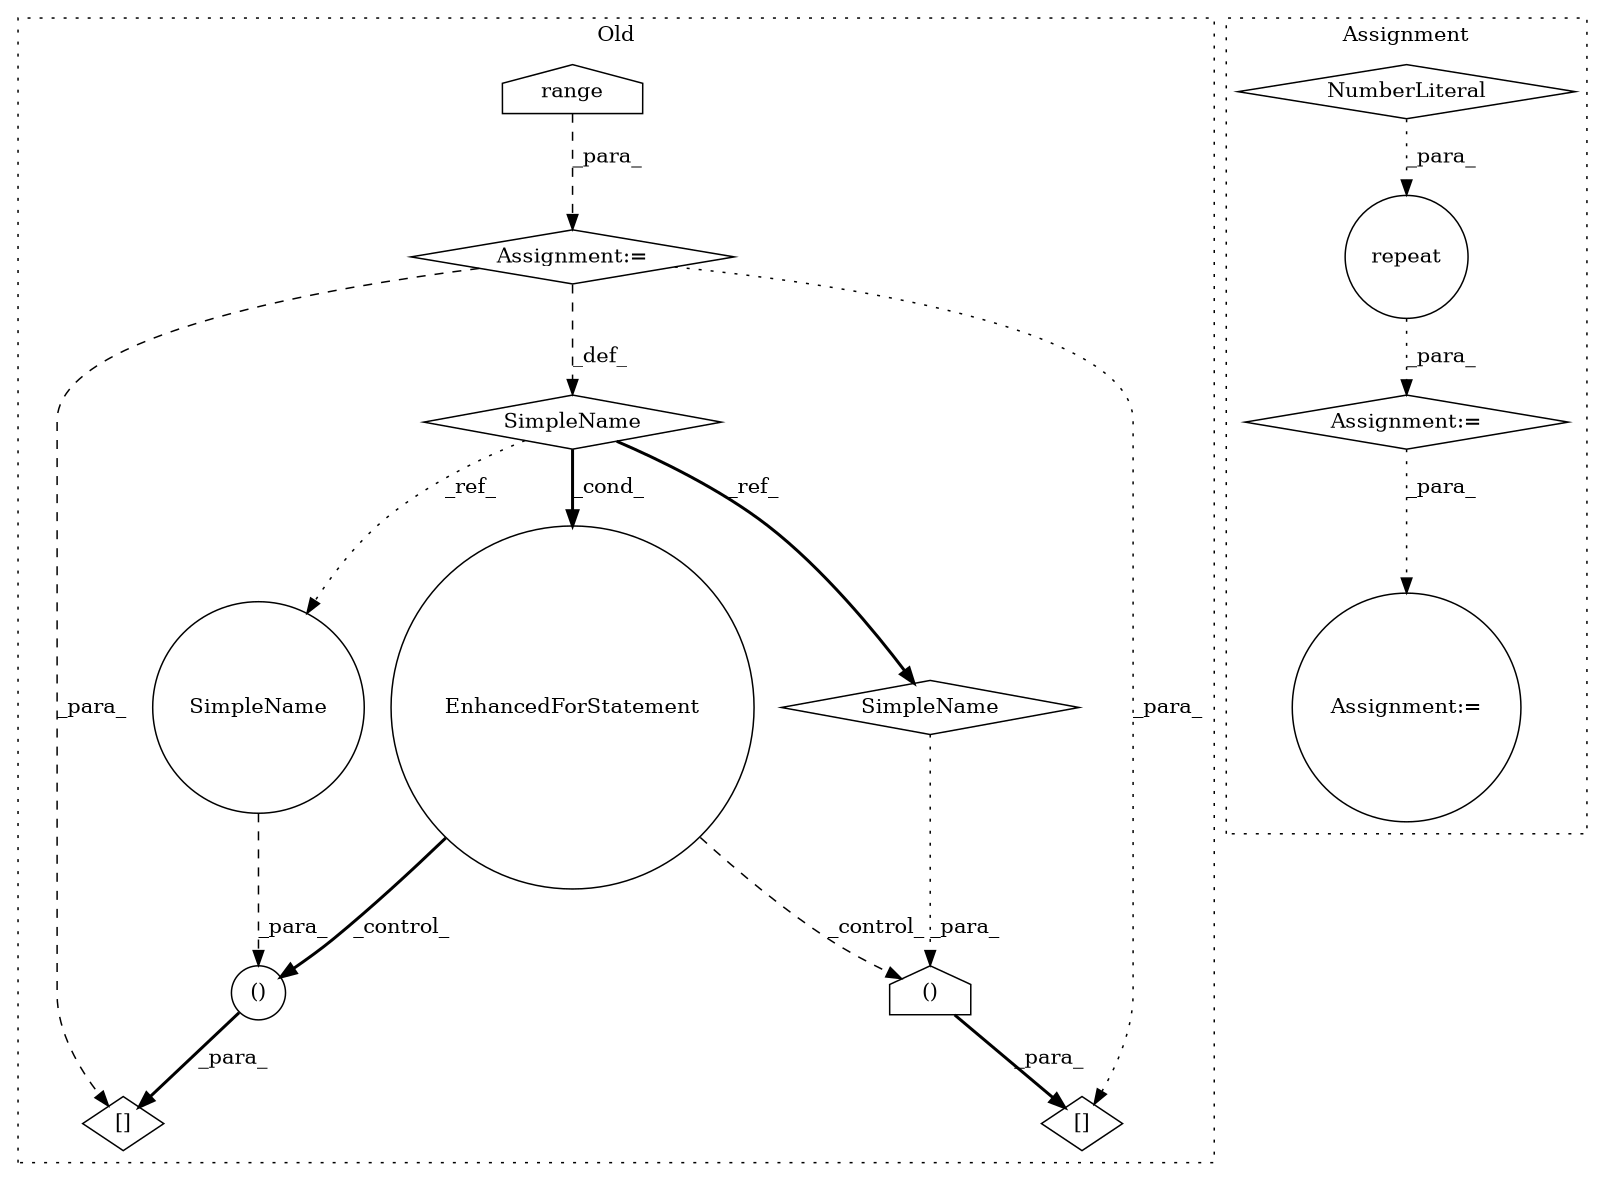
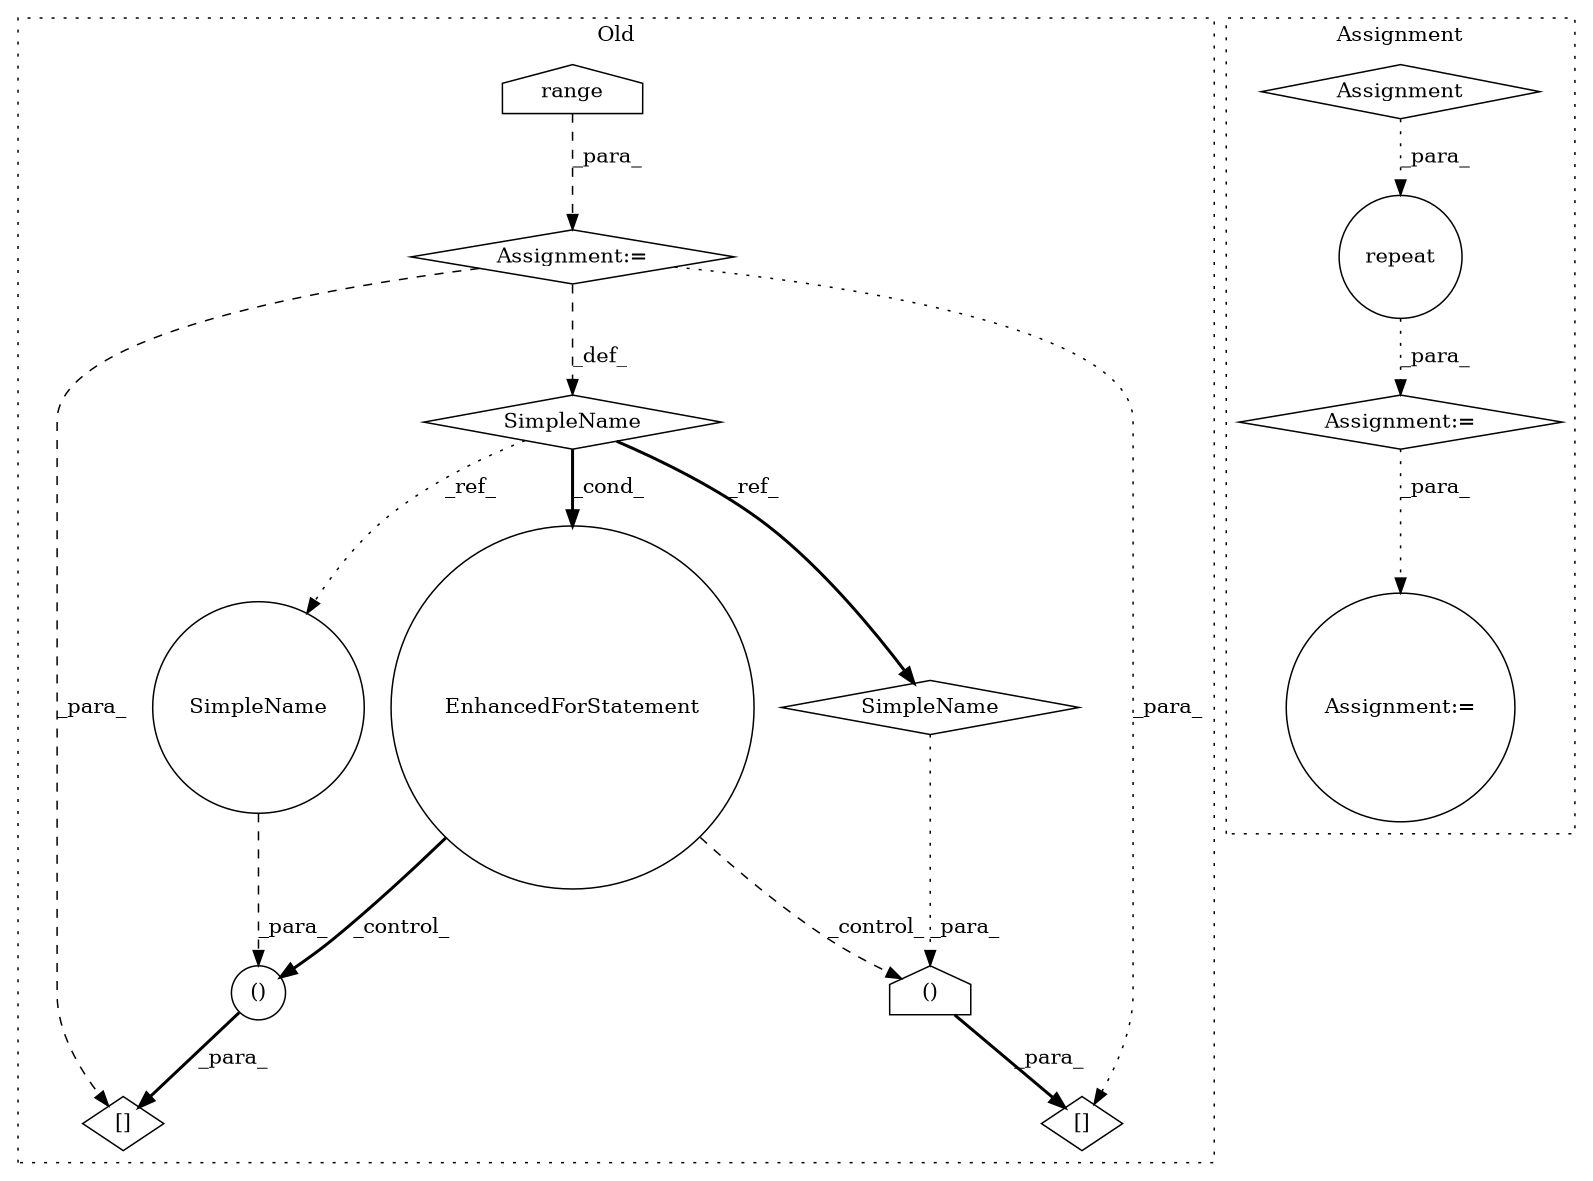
(1407, 92) -> (1401, 92)
